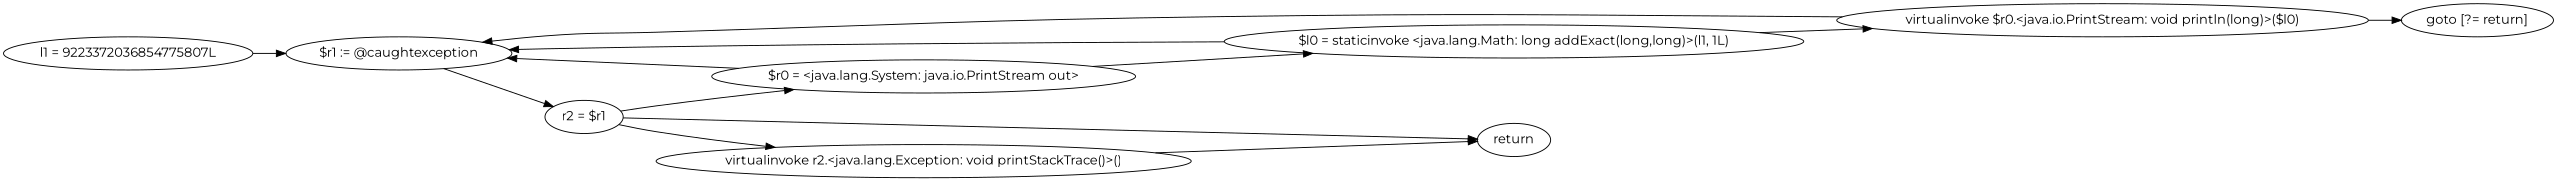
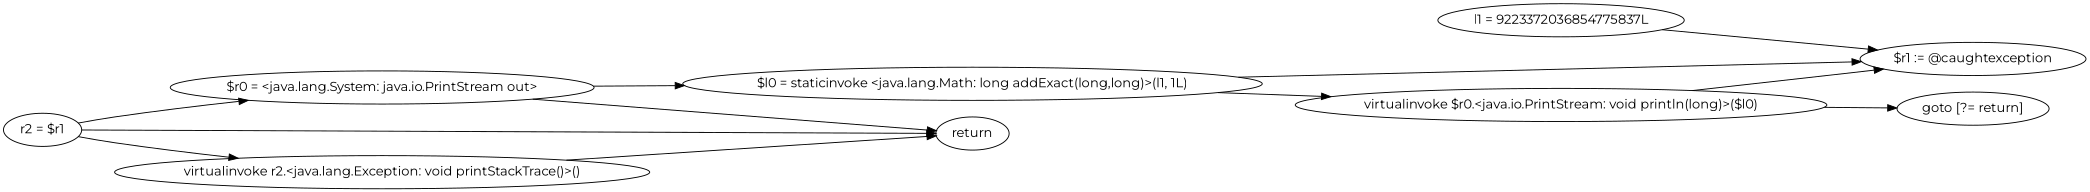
(128, 53) -> (1561, 20)
(628, 63) -> (730, 115)
(494, 86) -> none
